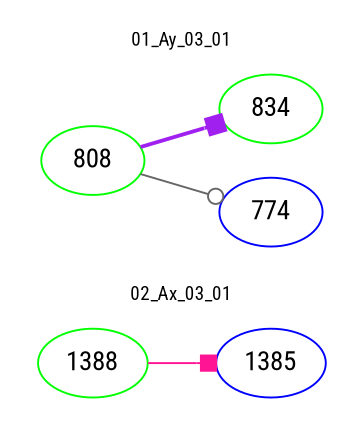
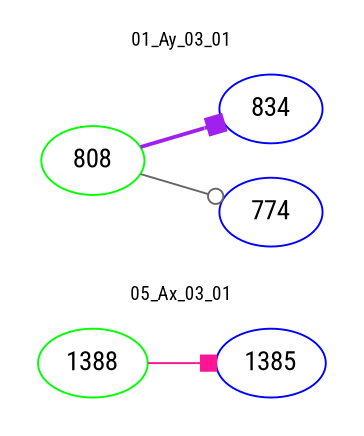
(271, 109) -> (271, 109)
(182, 295) -> (182, 295)
